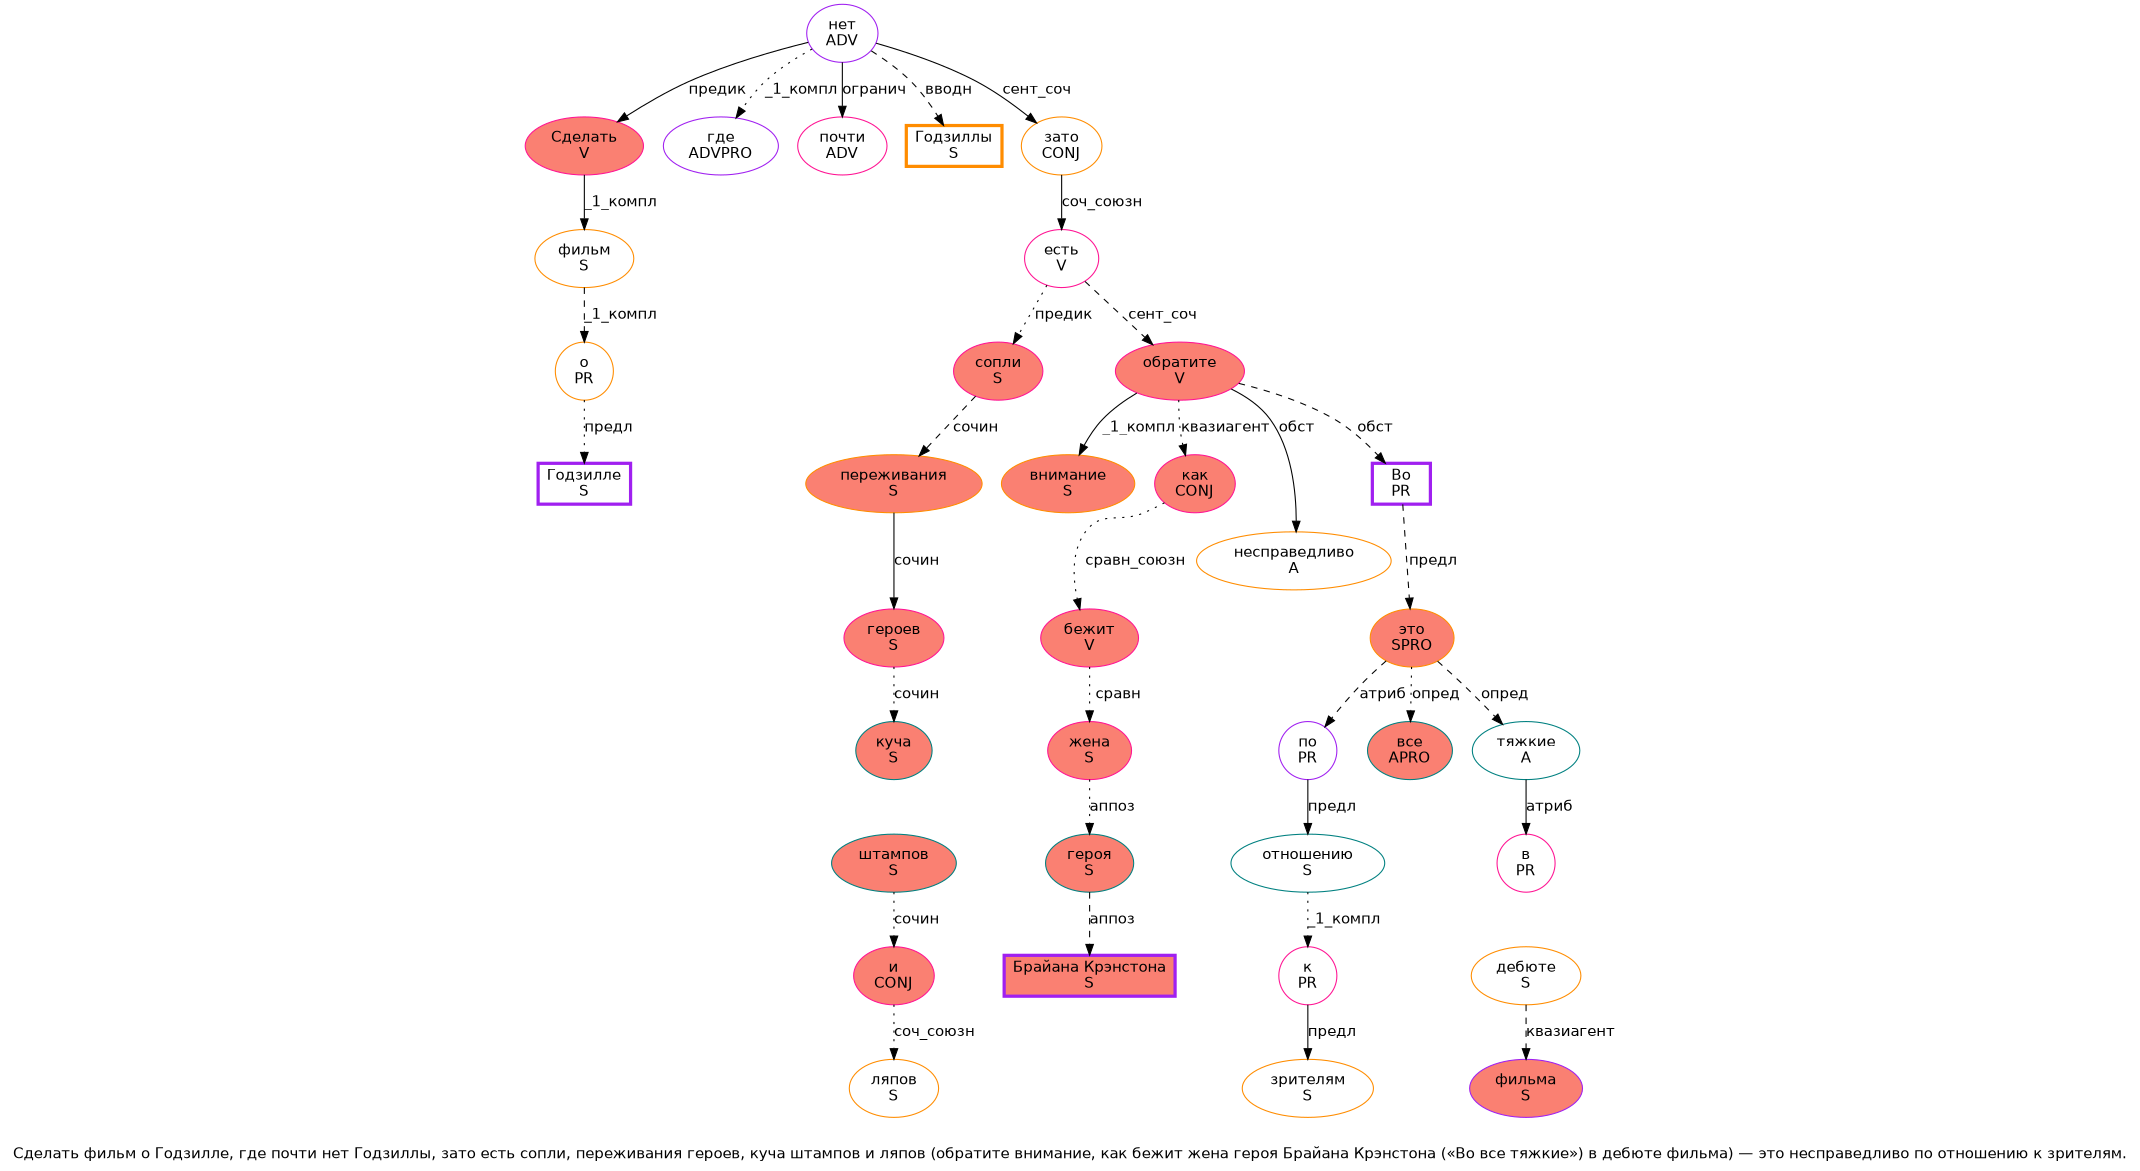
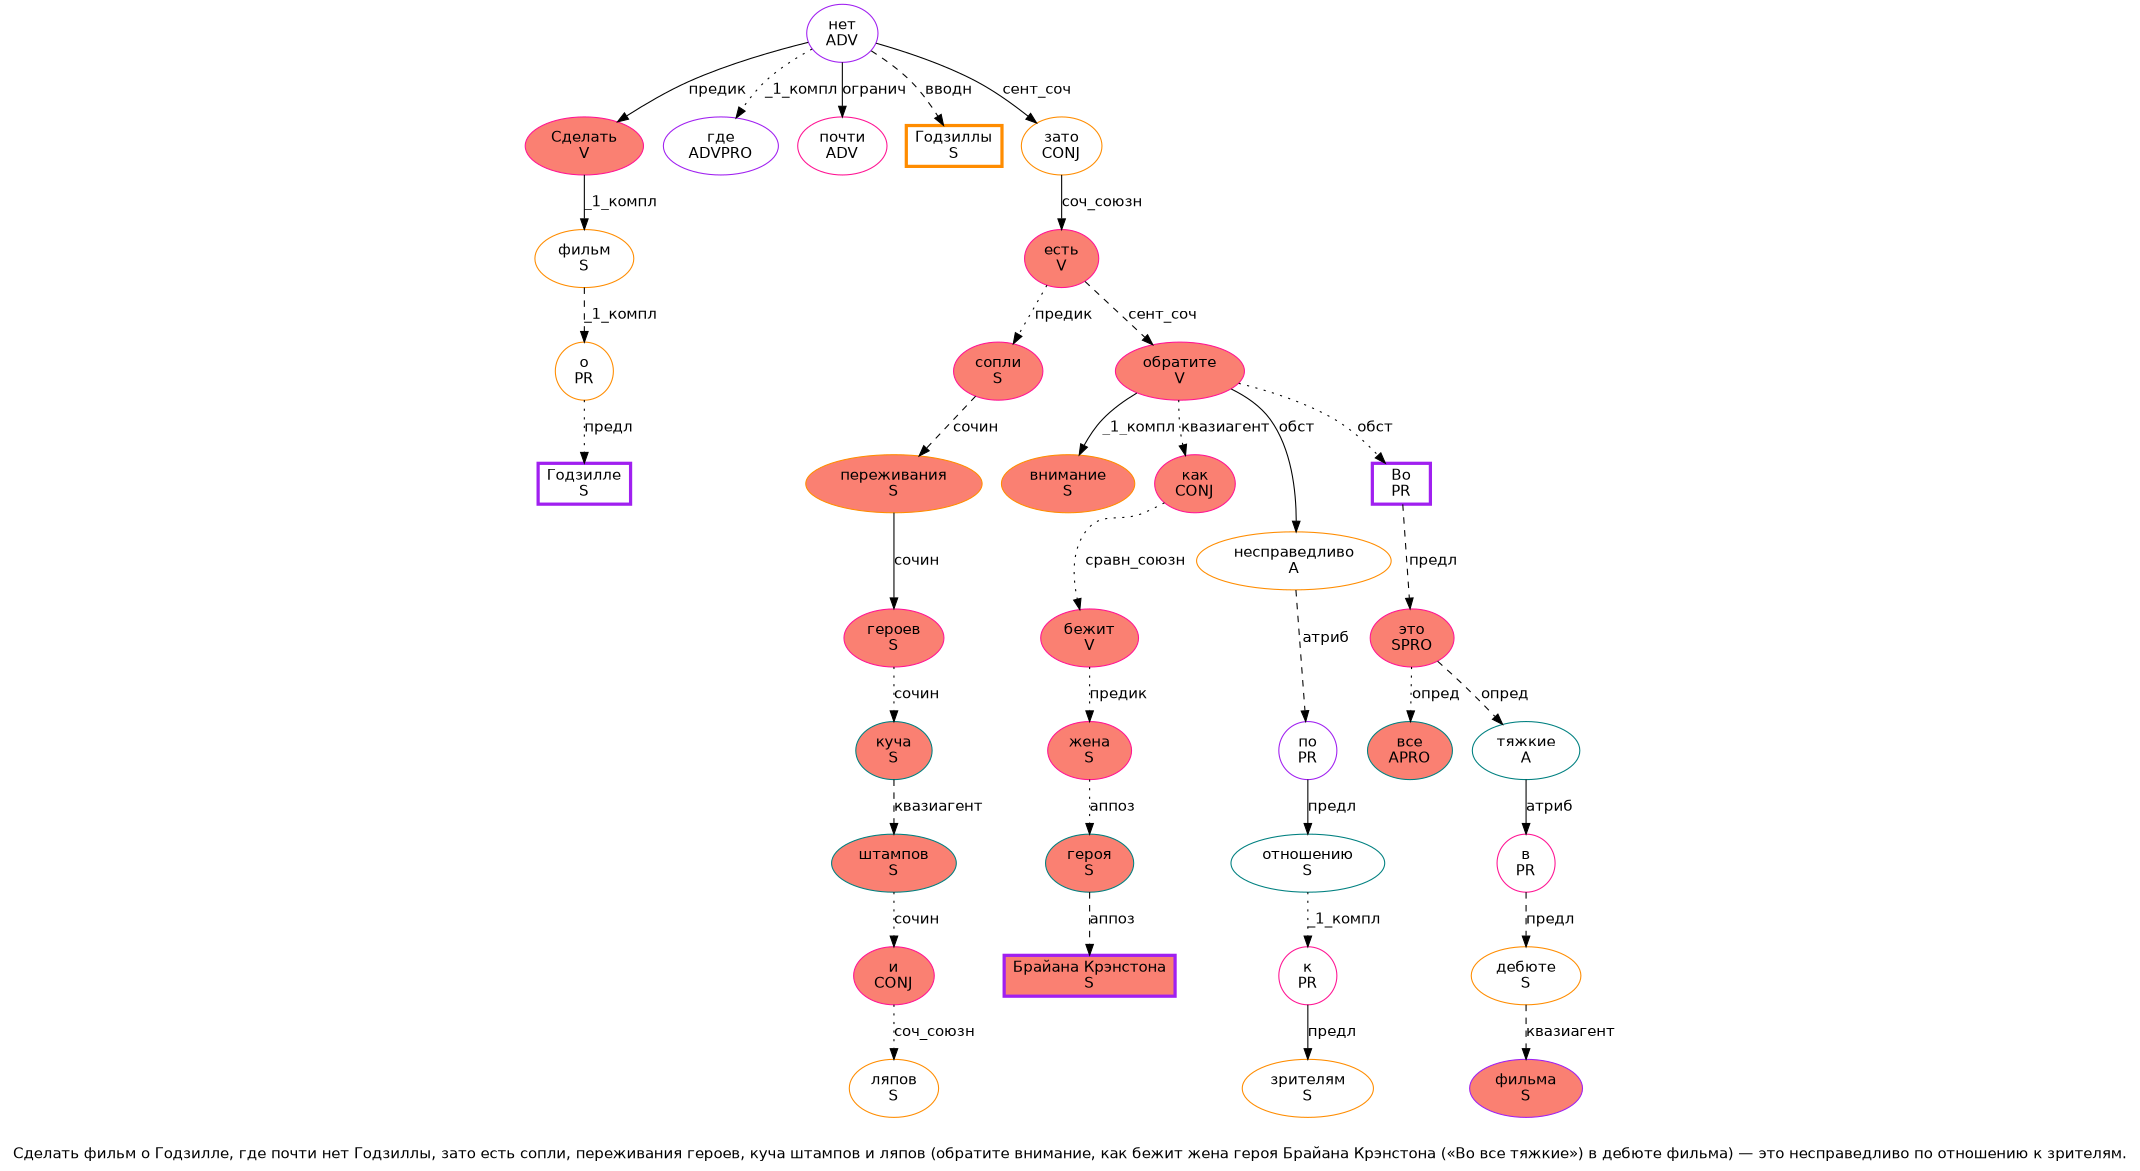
(1062, 259) -> (1062, 259)
(1314, 409) -> (1314, 409)
(1412, 638) -> (1412, 638)
(1358, 688) -> (1300, 650)
(1119, 694) -> (1119, 694)
none -> (894, 801)
none -> (1526, 914)
